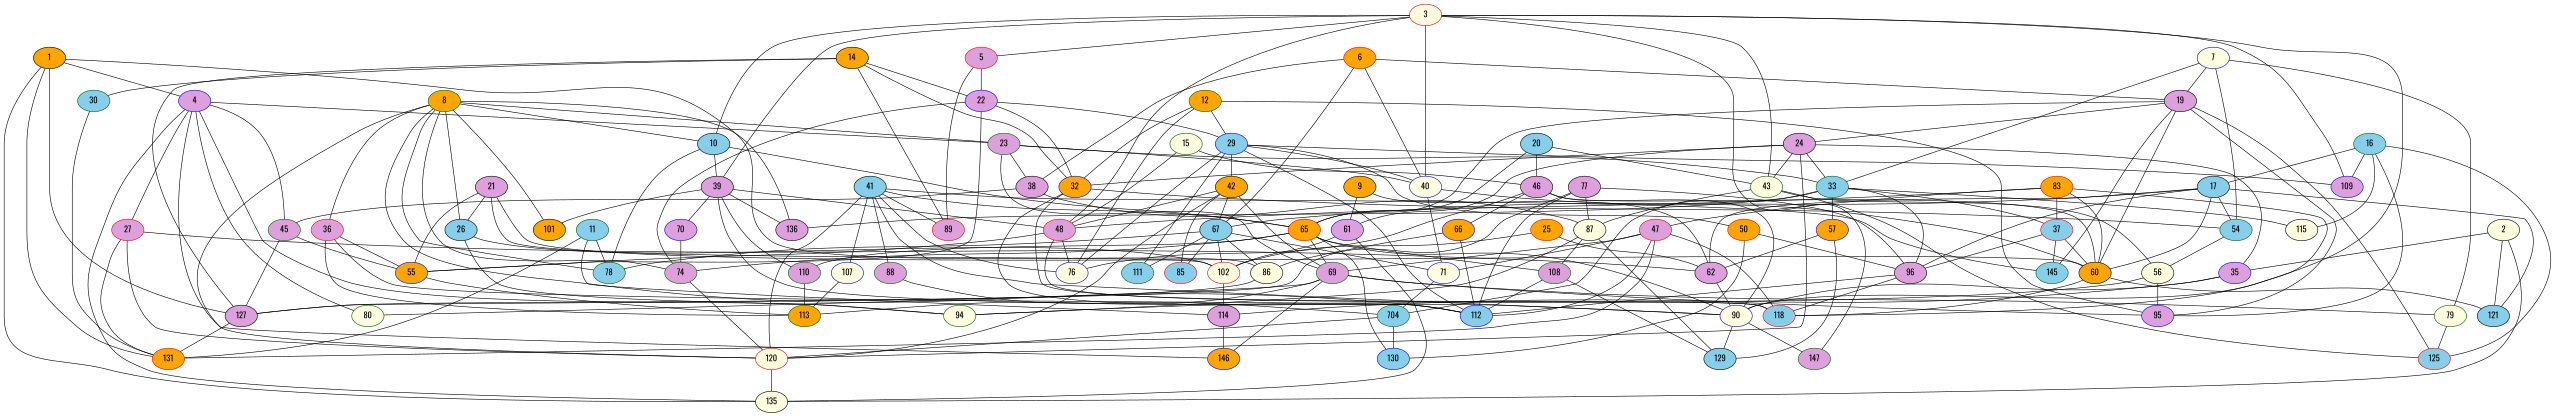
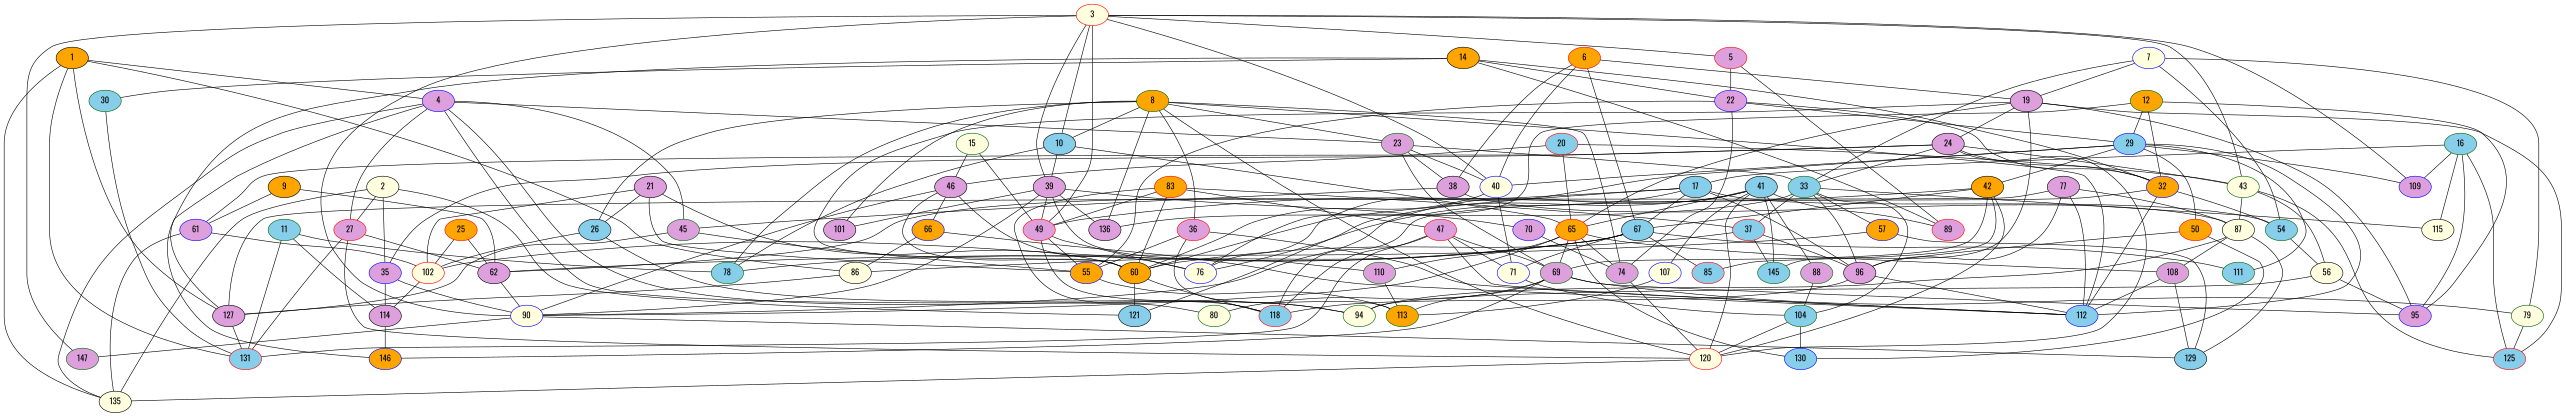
(1537, 144) -> (1562, 144)
none -> (368, 206)
(549, 230) -> (840, 230)
(1059, 230) -> (1039, 230)
(1393, 316) -> (1801, 316)
(168, 359) -> (245, 359)
